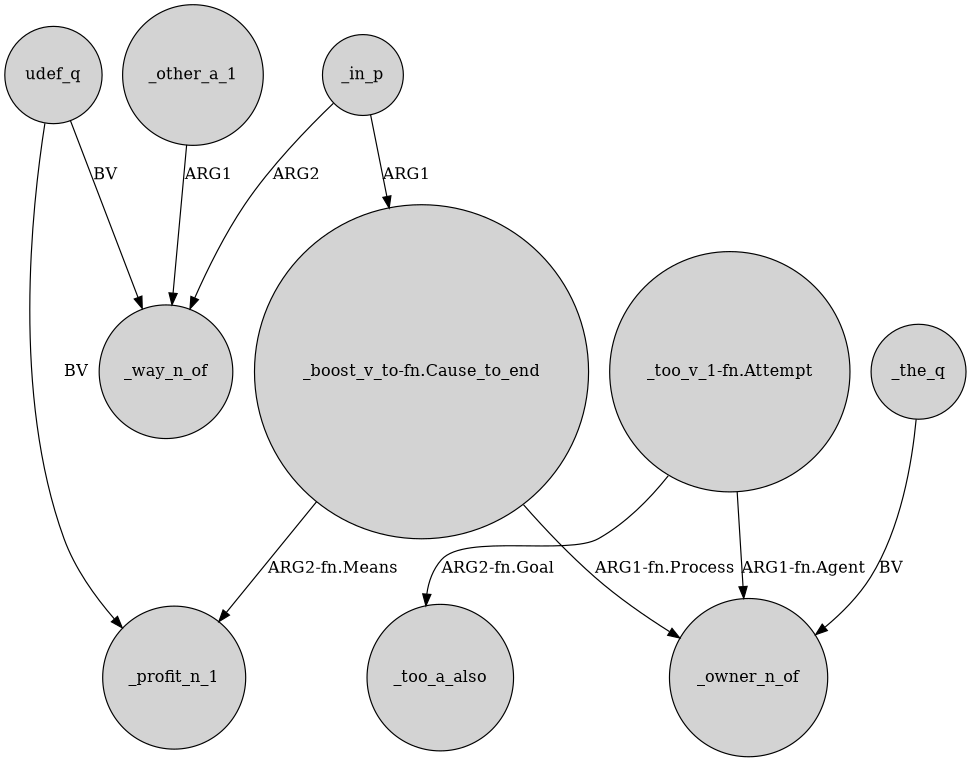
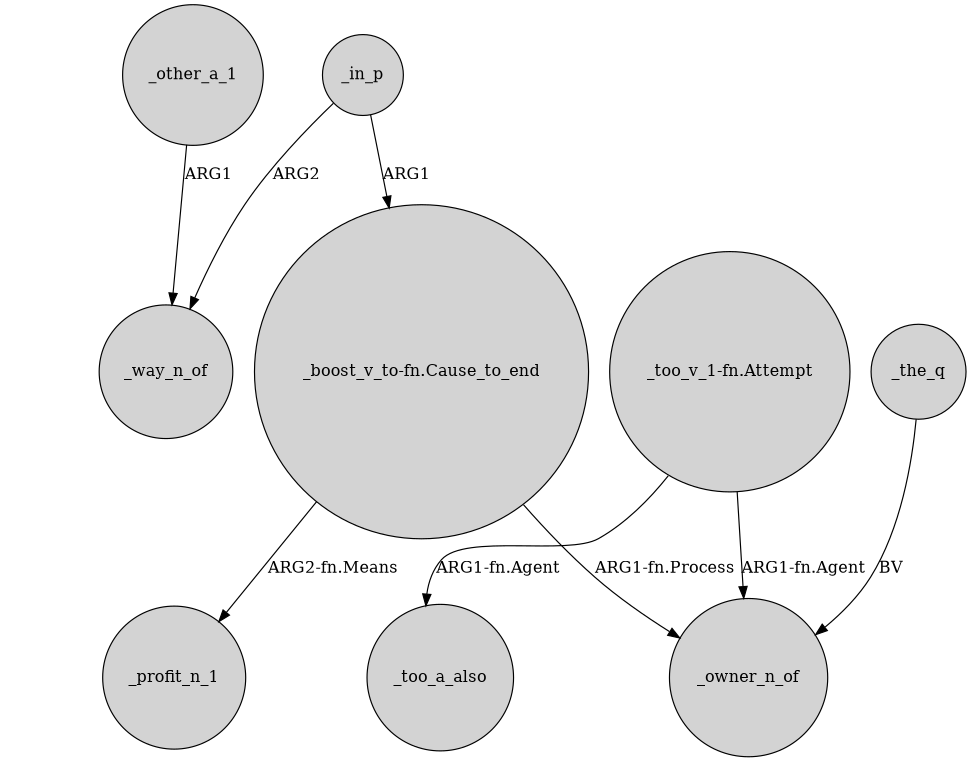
(53, 75) -> none
(498, 568) -> (498, 568)
